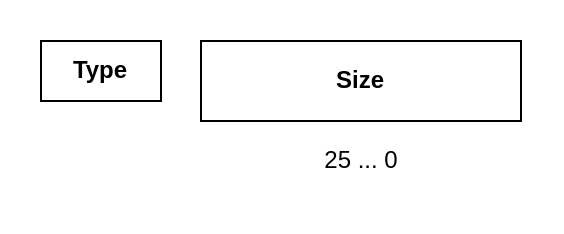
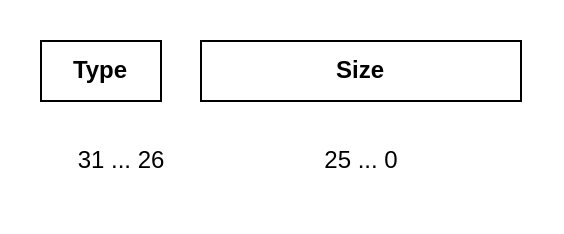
(361, 81) -> (361, 71)
none -> (121, 161)
